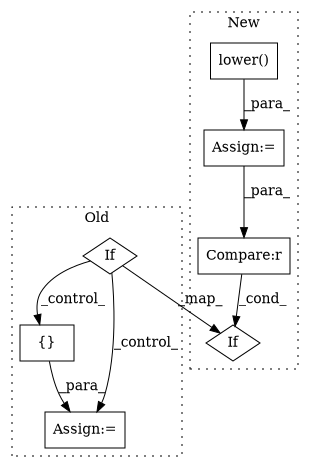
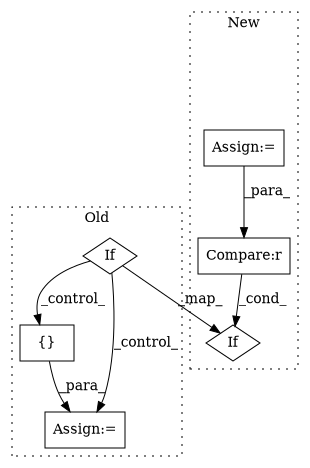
(244, 61) -> none
